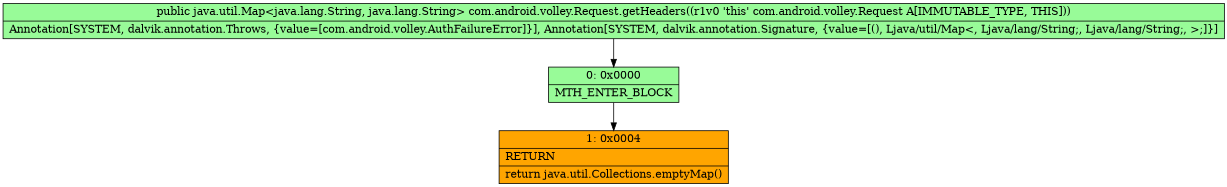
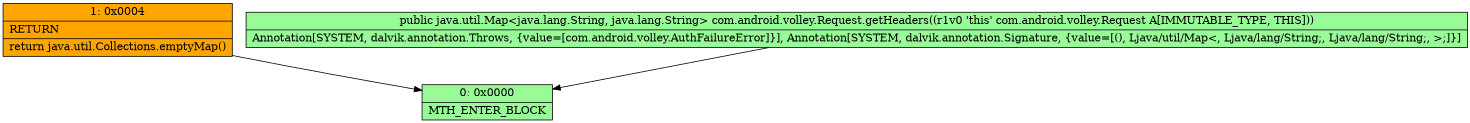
(614, 113) -> (323, 73)
